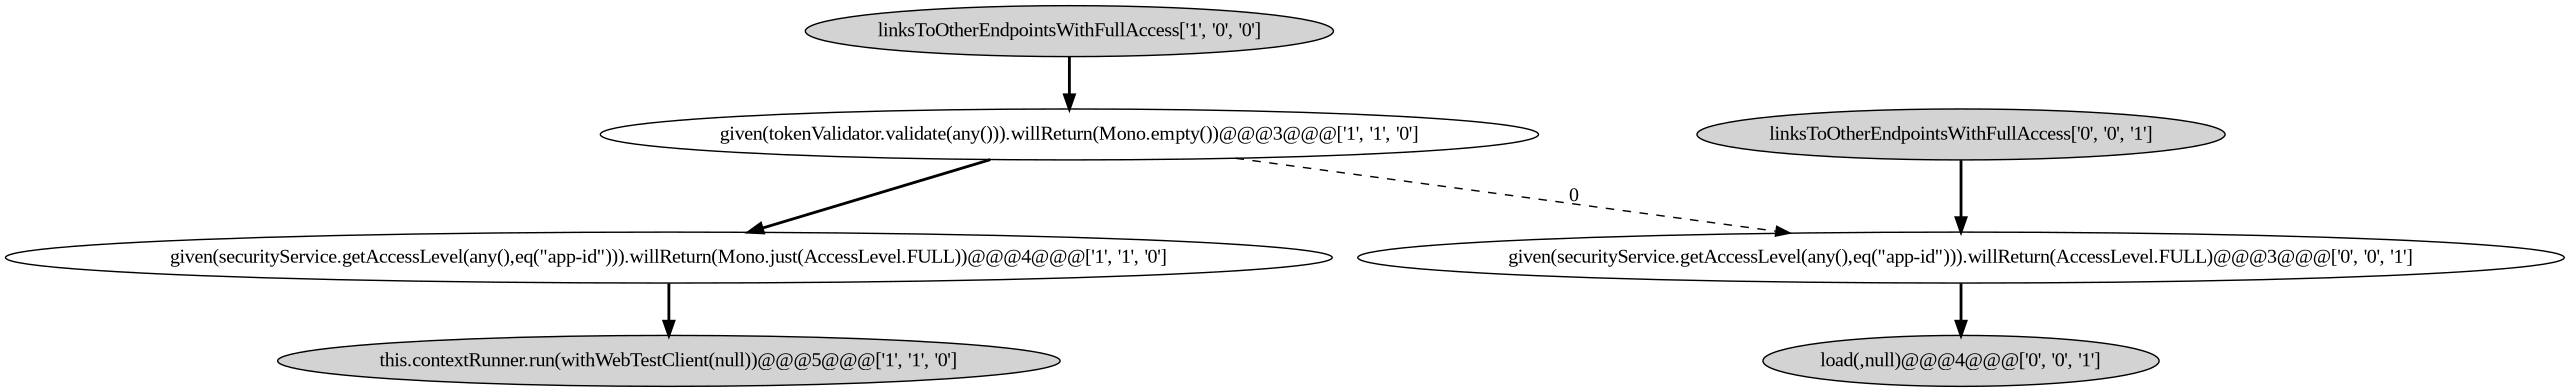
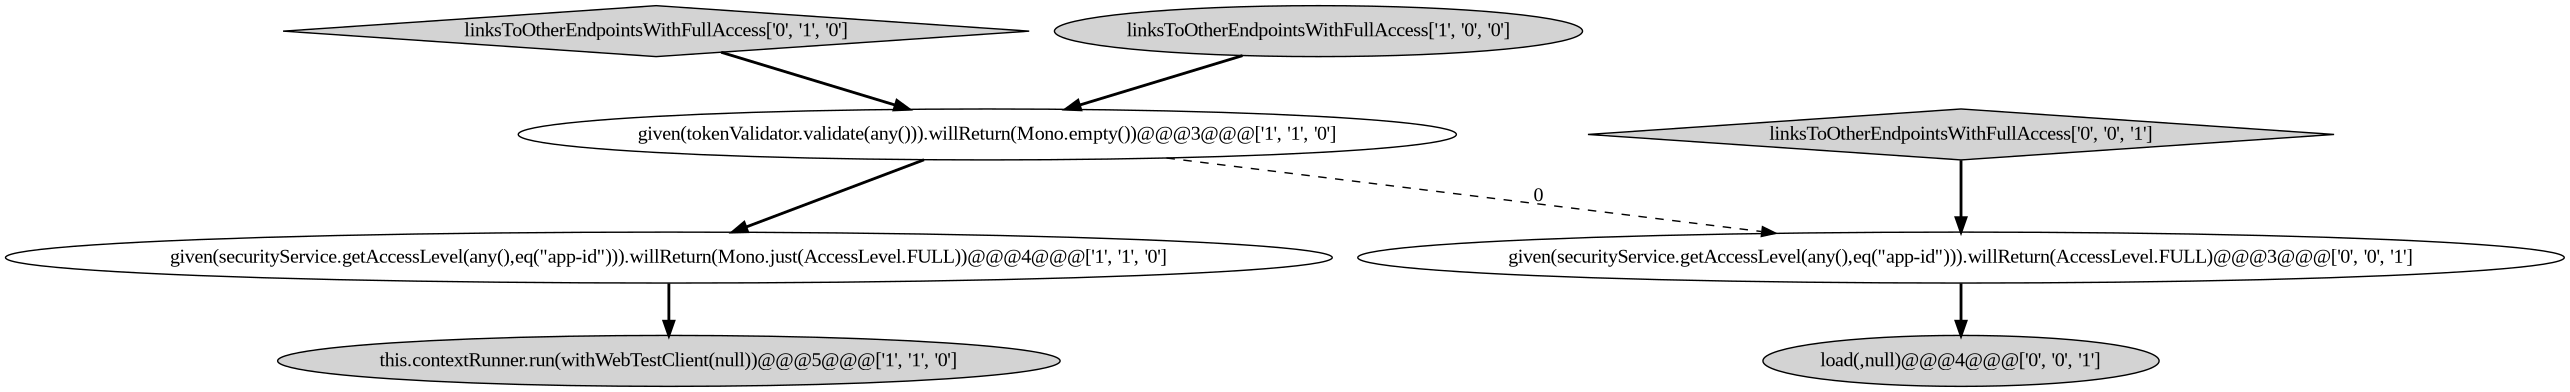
none -> (656, 31)
(1961, 134) -> (1961, 134)
